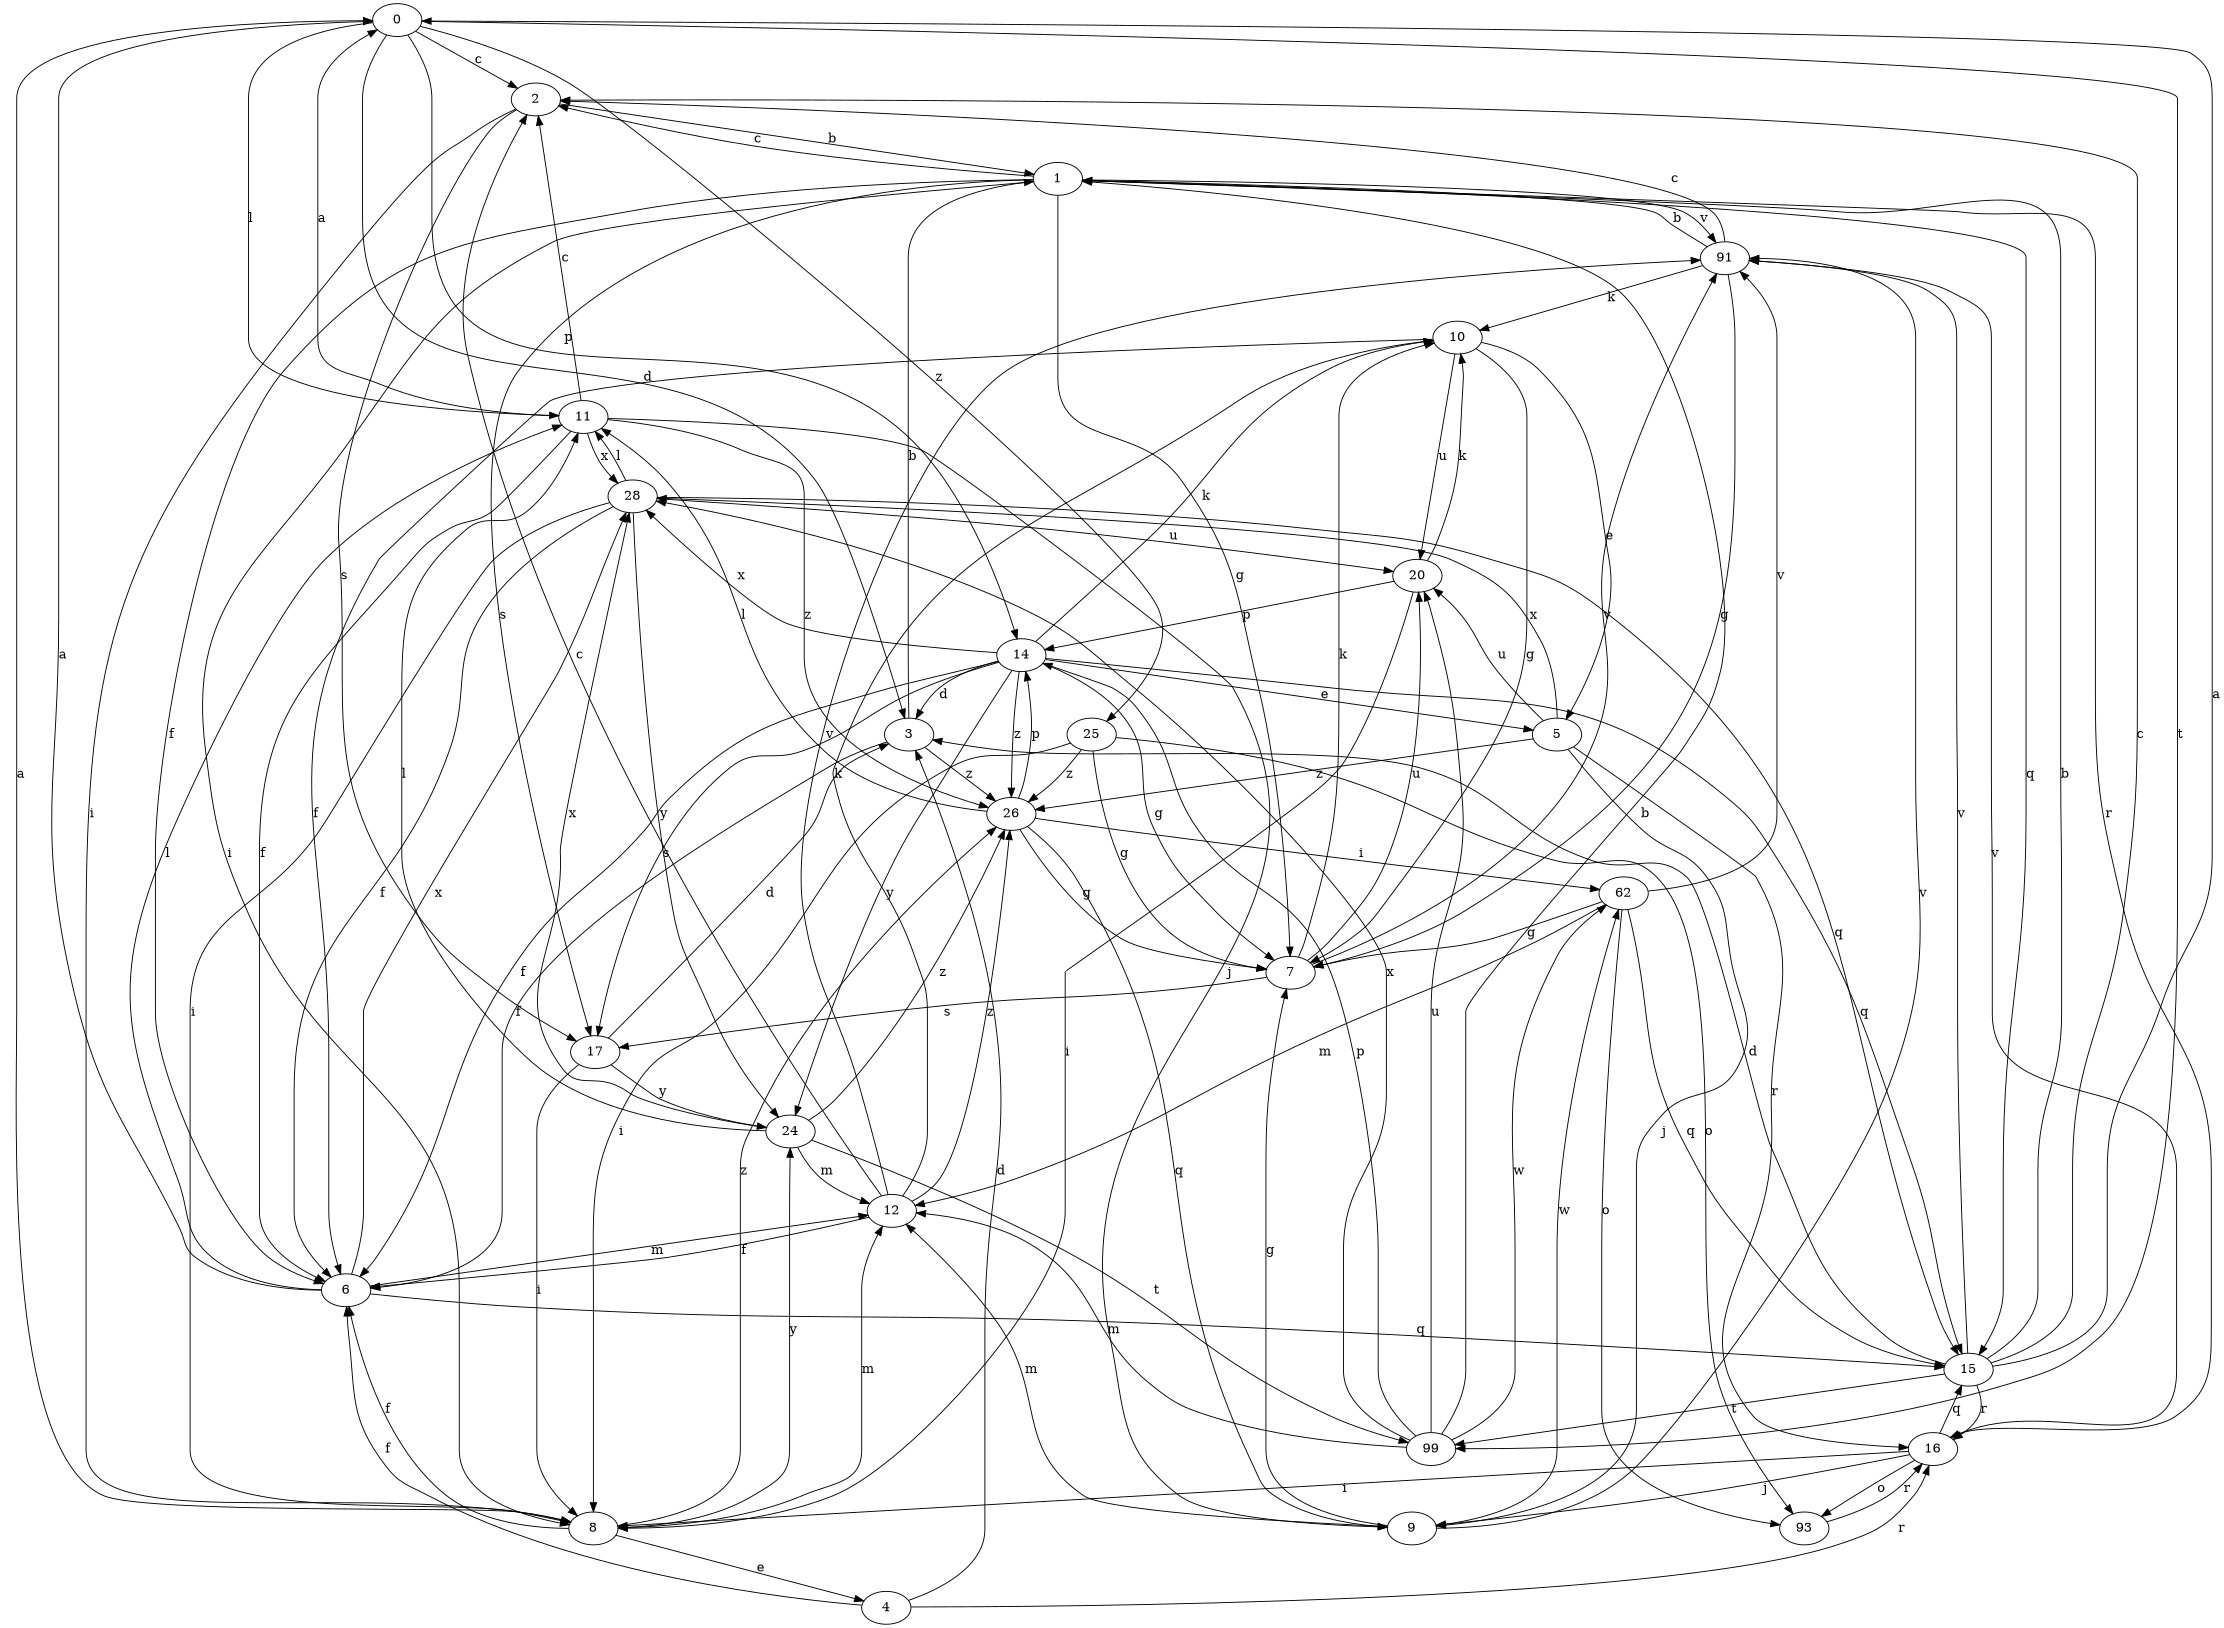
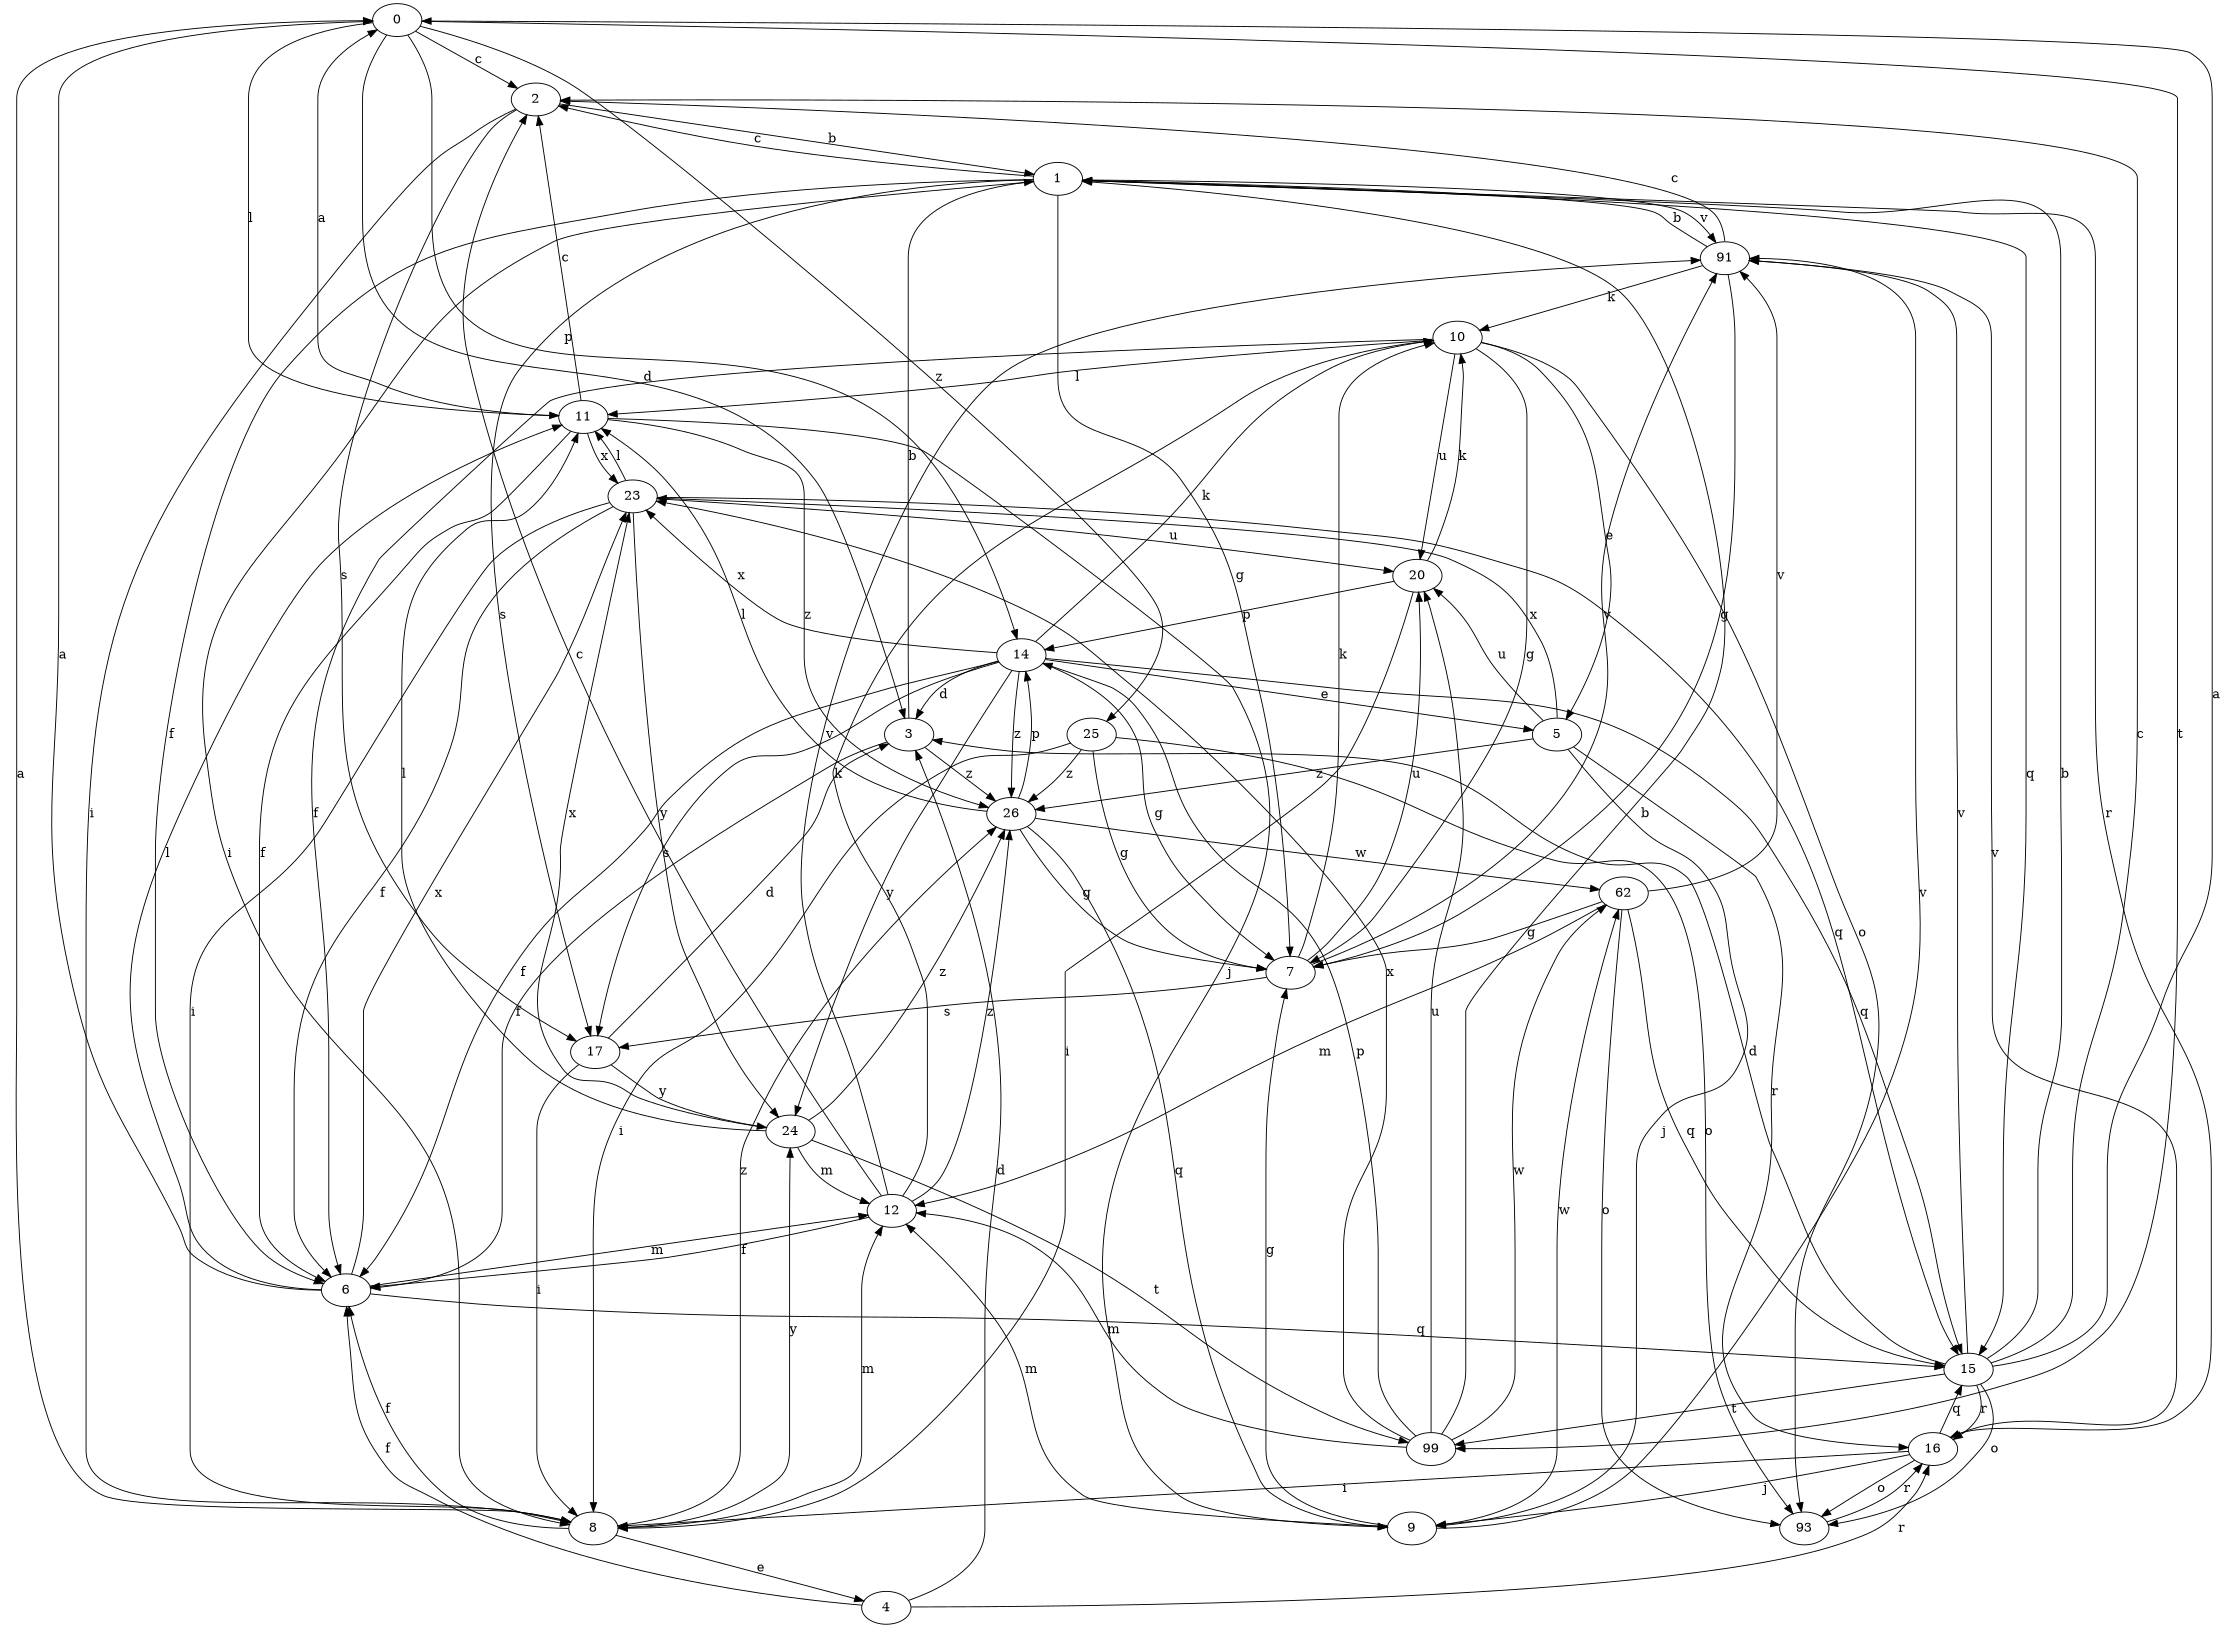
none -> (1025, 377)
(633, 496) -> (633, 496)
(1361, 854) -> (1361, 854)
none -> (1830, 870)
none -> (1947, 1482)
